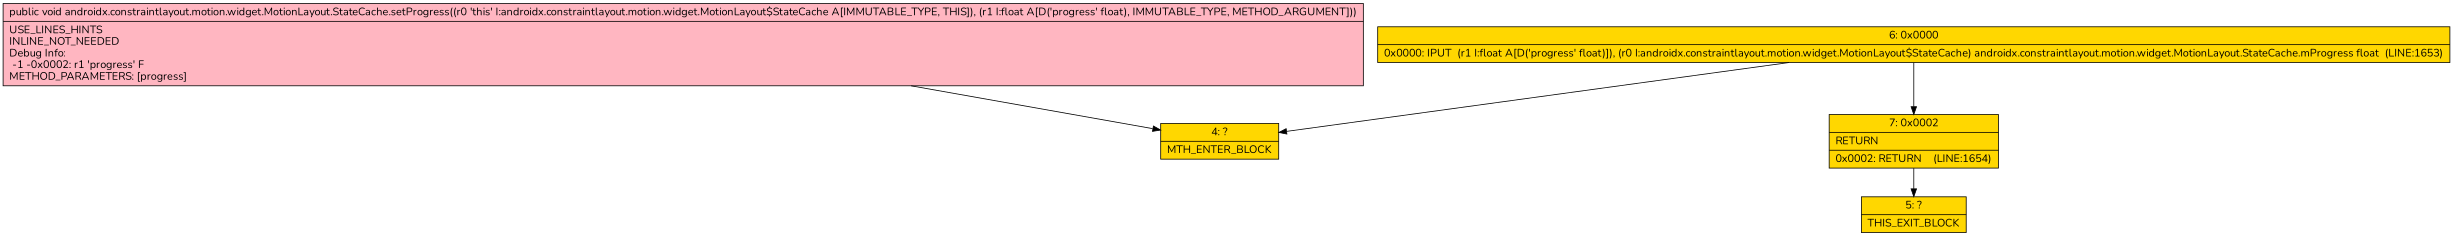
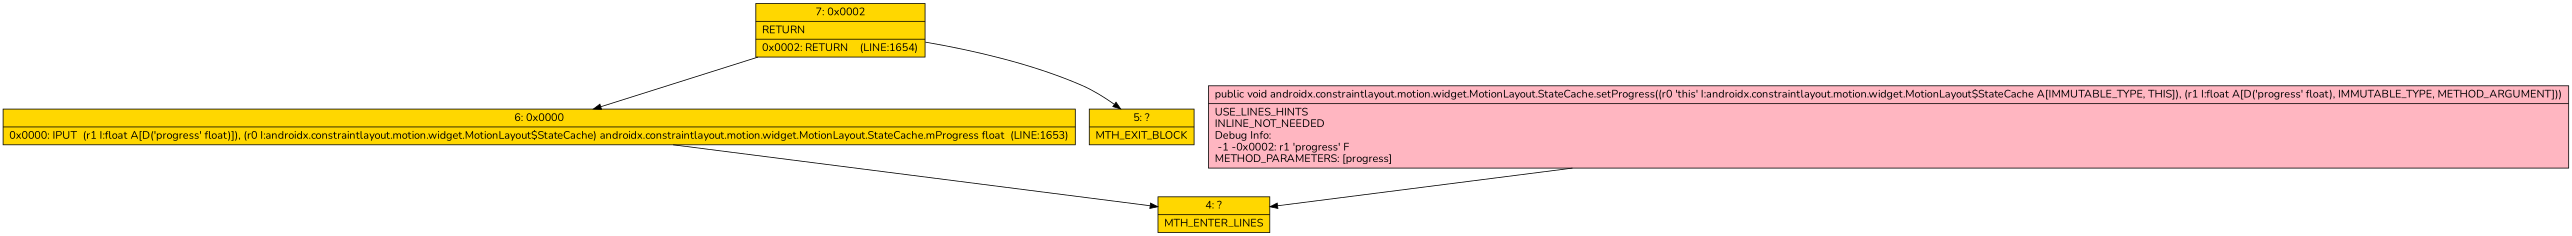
(1914, 85) -> (679, 82)
(1220, 150) -> (1214, 223)
(1914, 223) -> (1142, 135)
